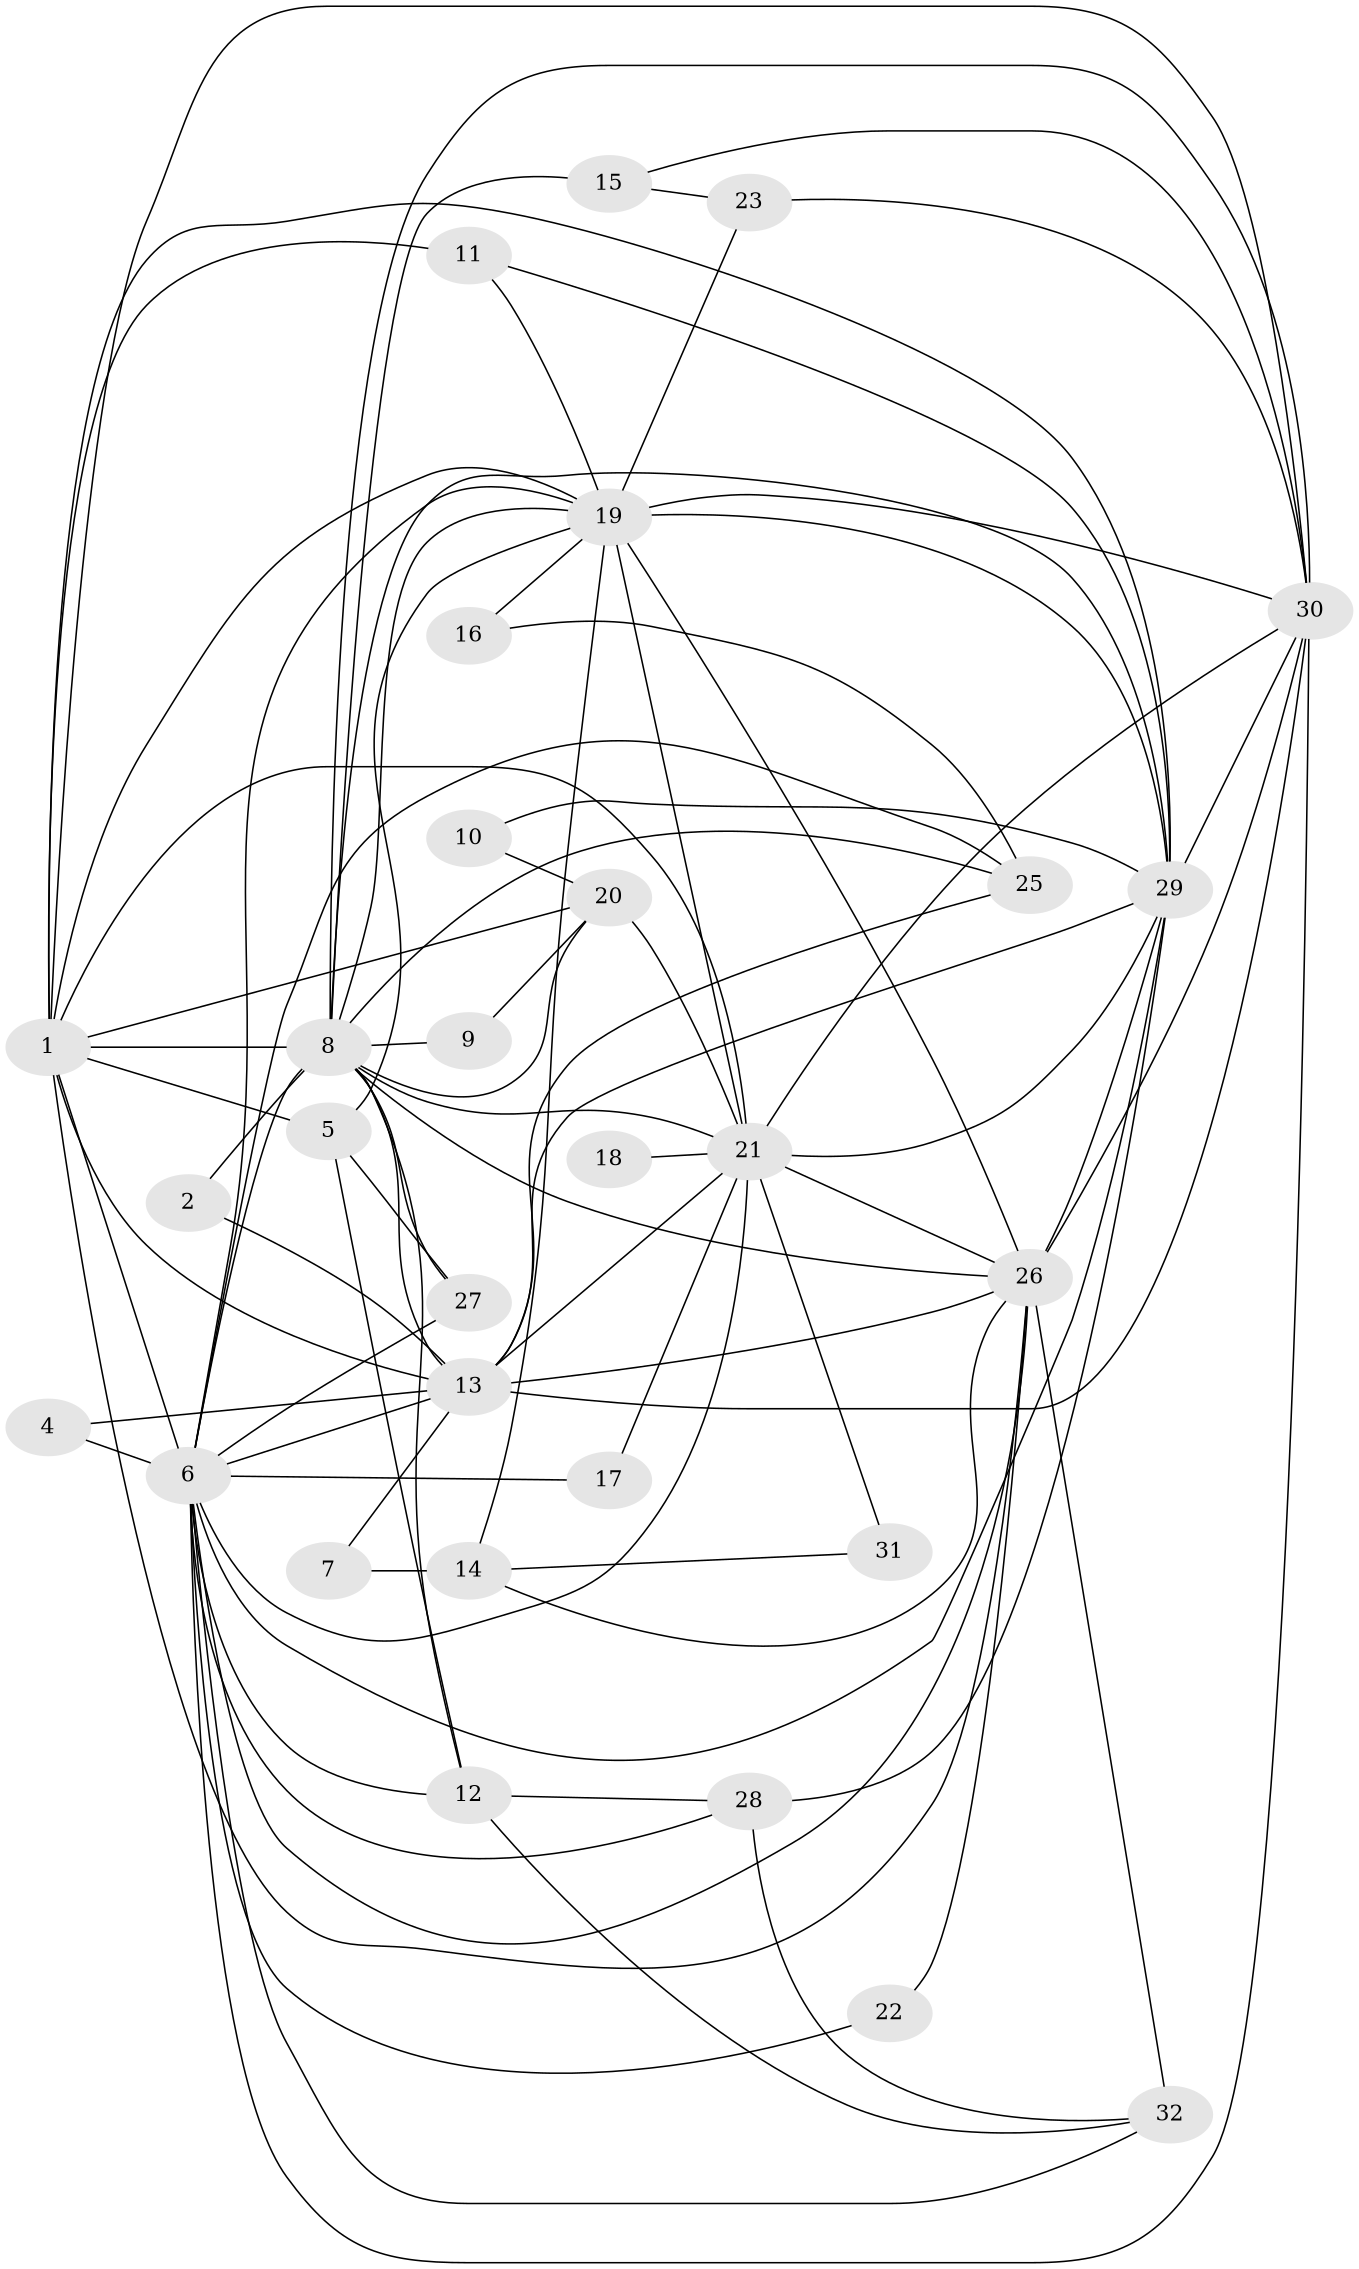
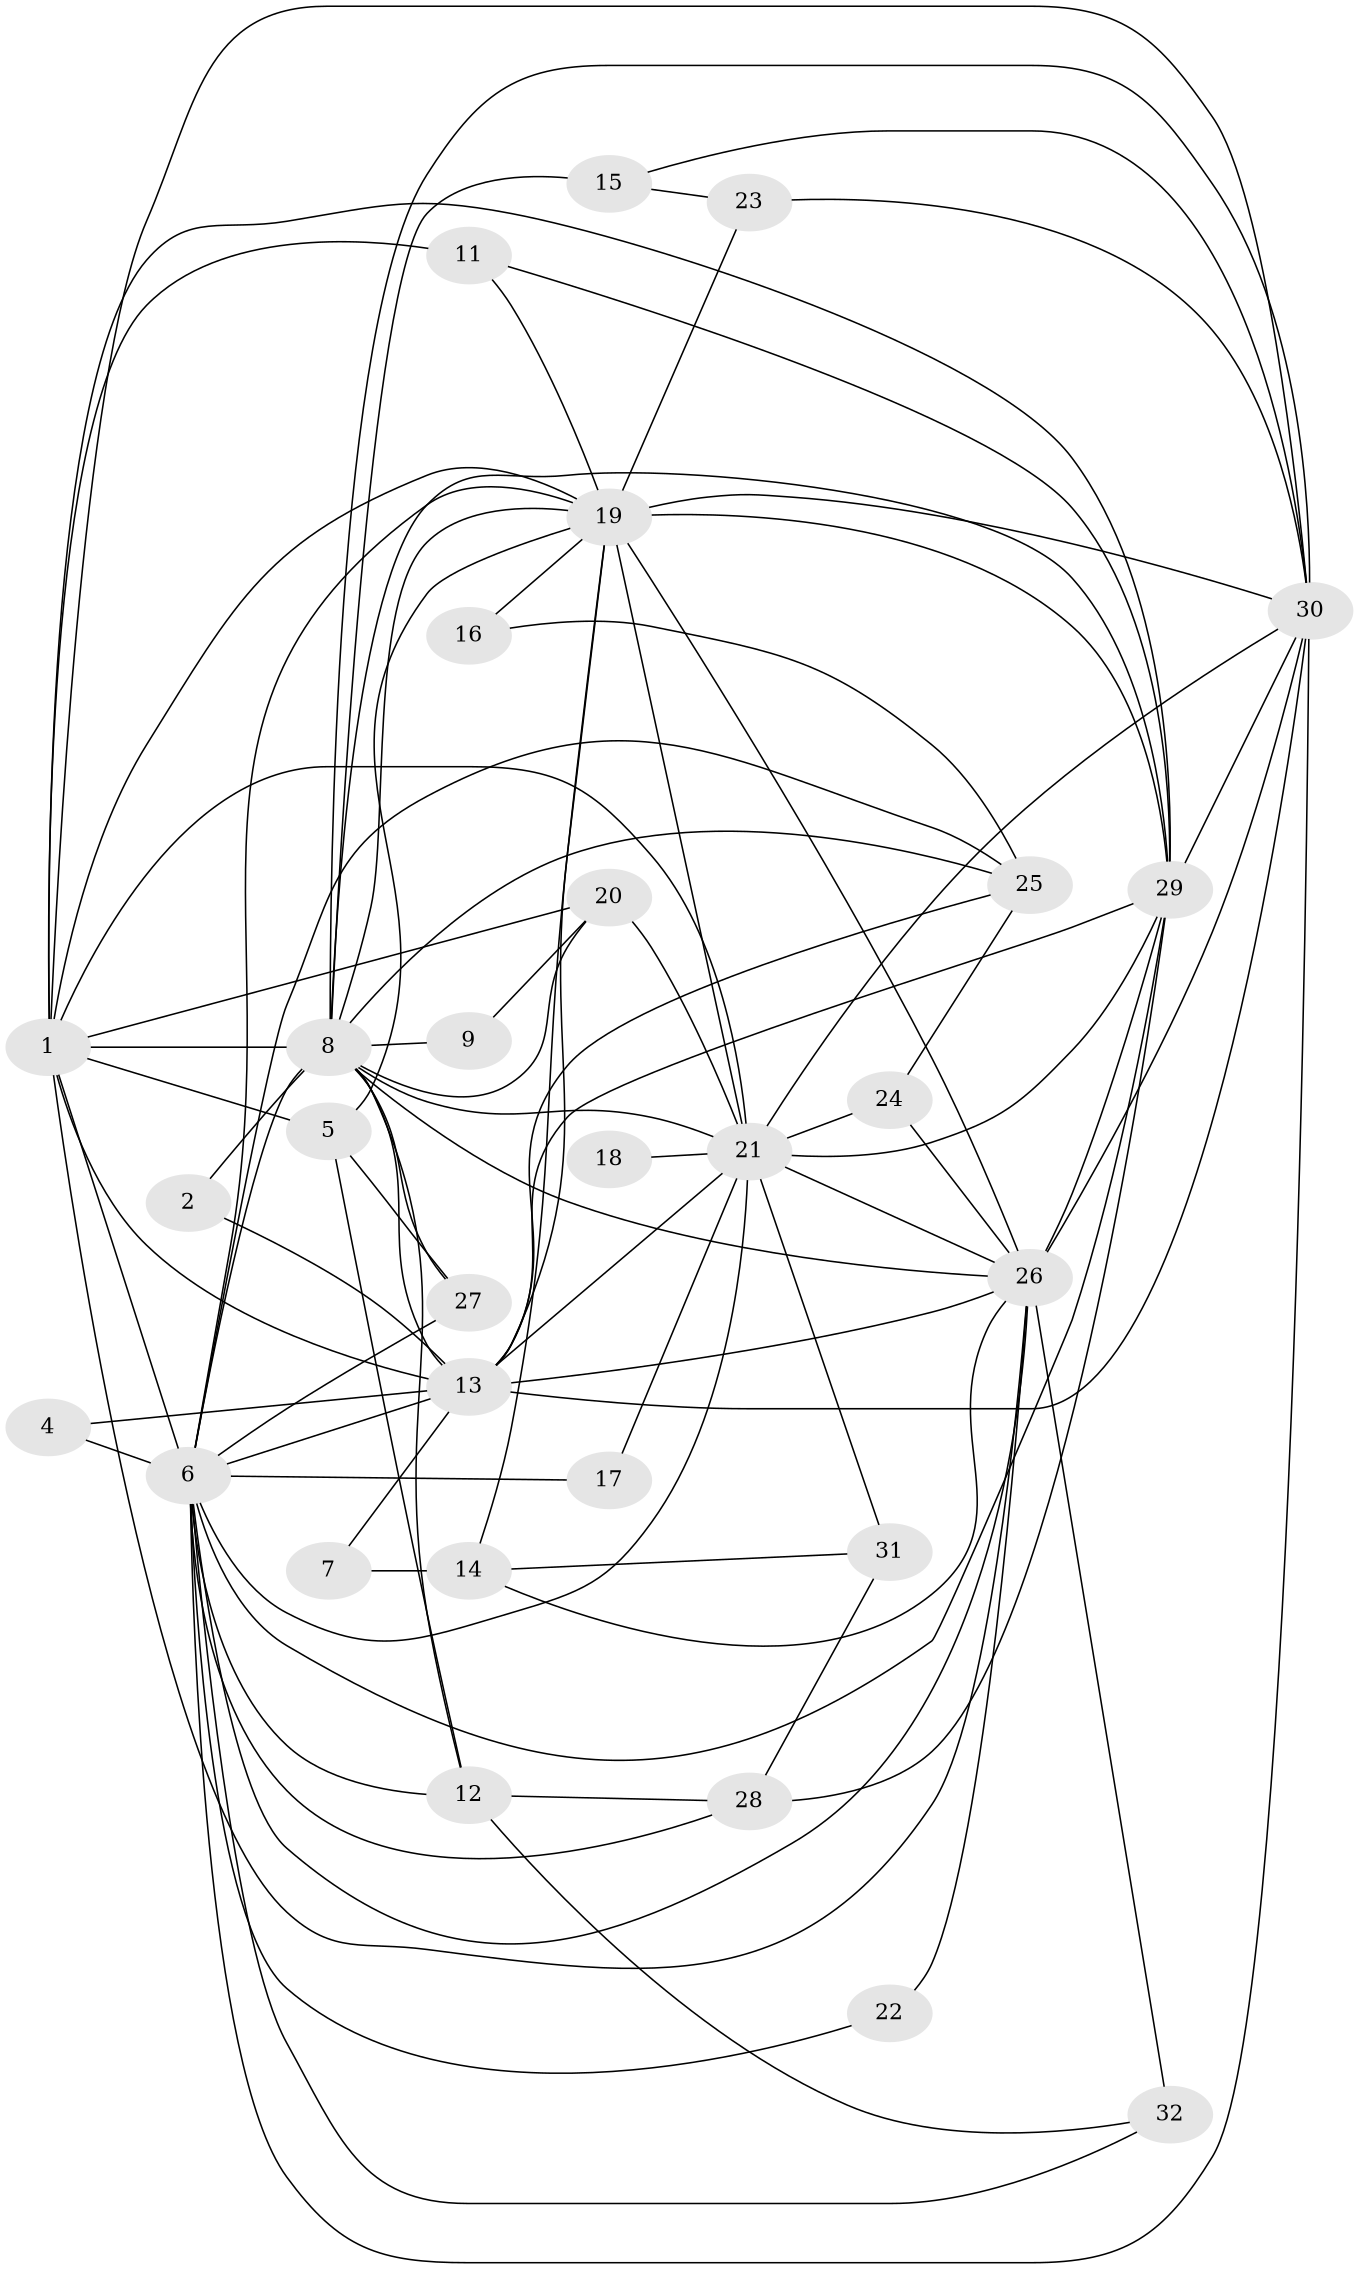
(469, 838) -> none
none -> (563, 1044)
none -> (890, 1100)
(866, 2068) -> (820, 1677)
